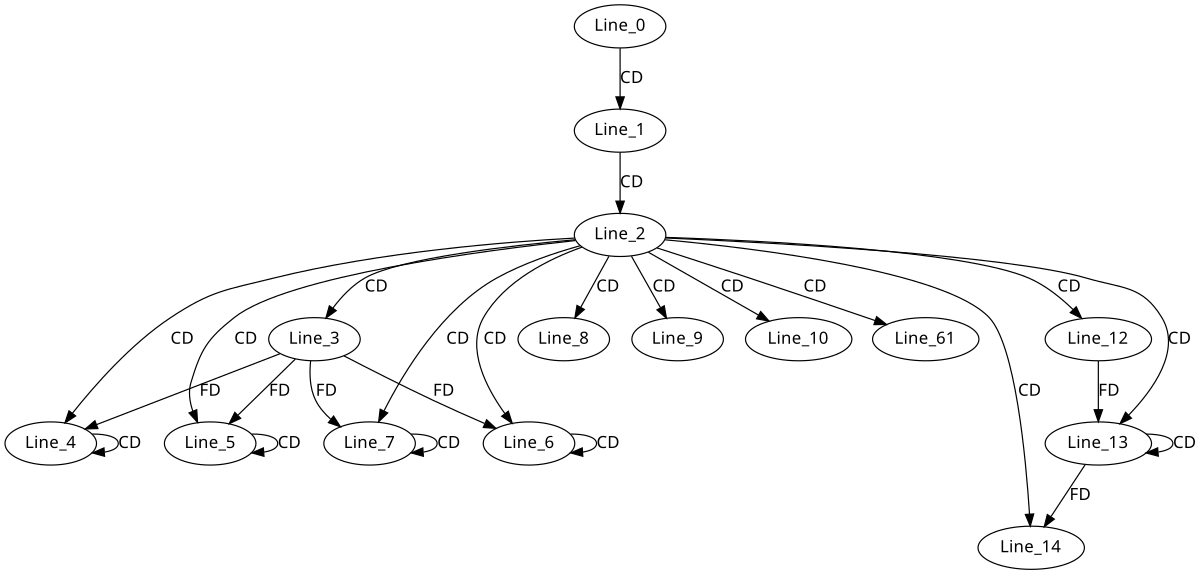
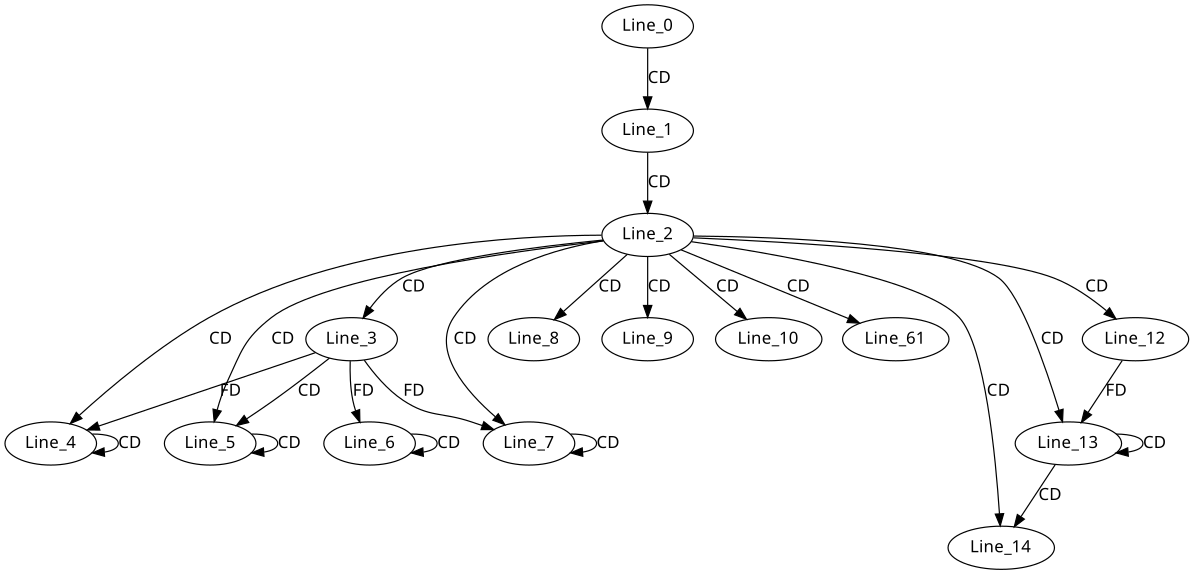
(489, 309) -> none
(280, 391) -> (310, 391)
(1081, 496) -> (1050, 496)
